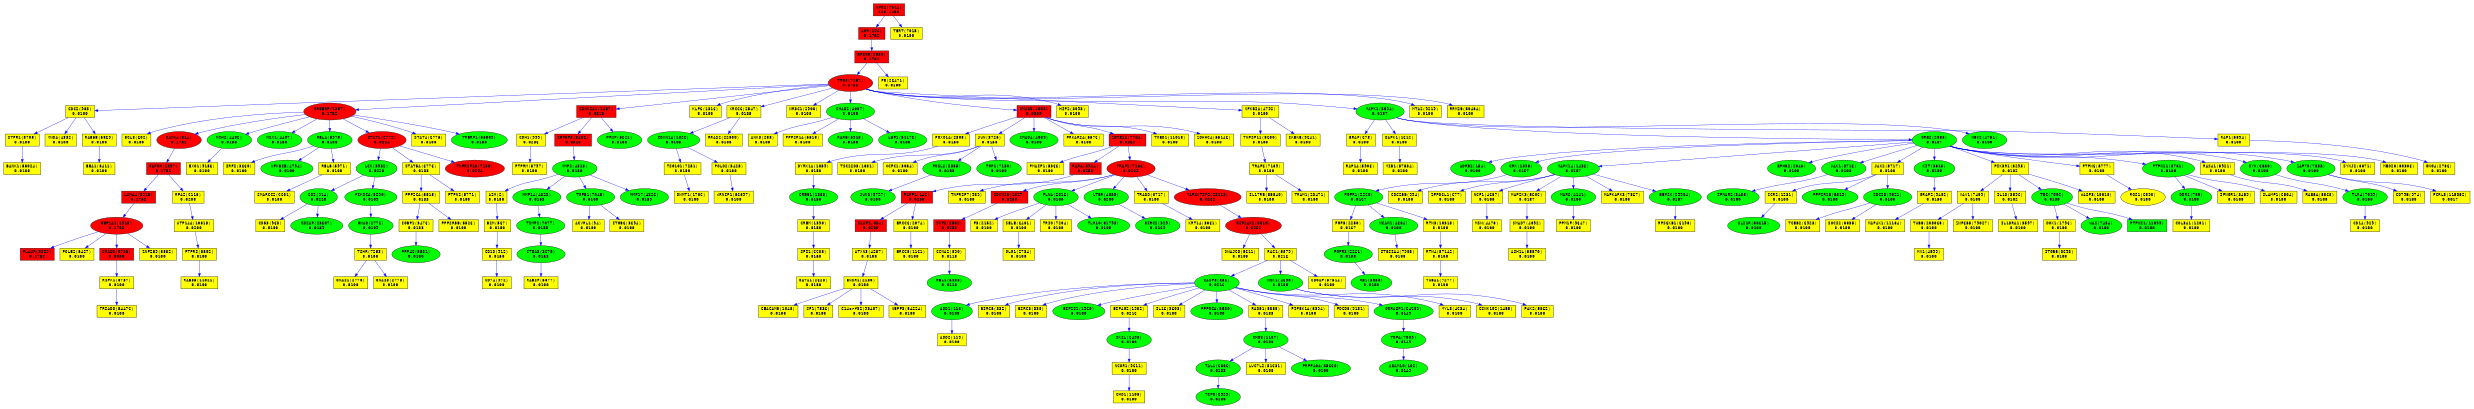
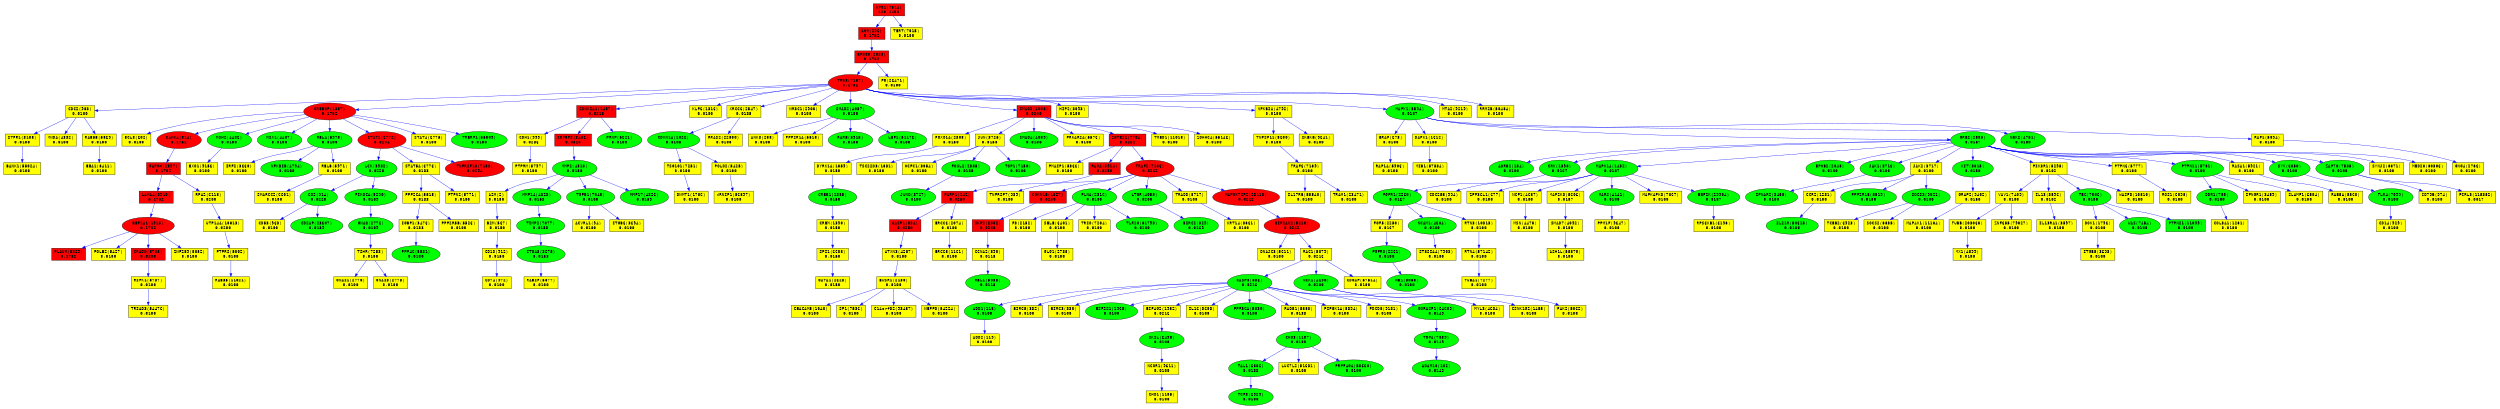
(22, 140) -> (22, 140)
(2143, 197) -> (2175, 197)
(1019, 254) -> (1057, 254)
